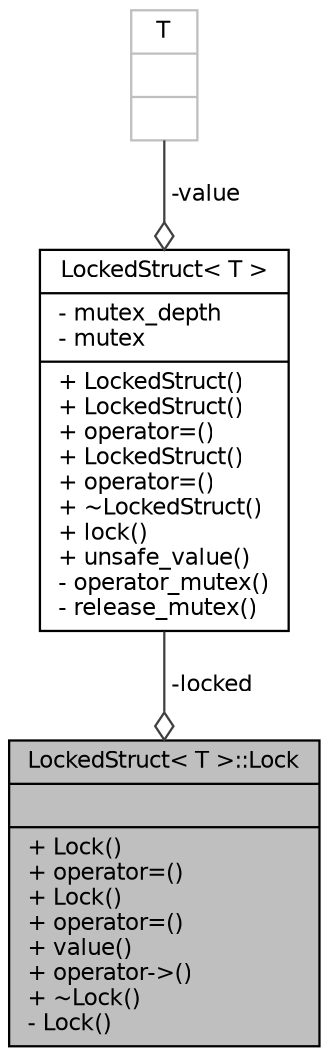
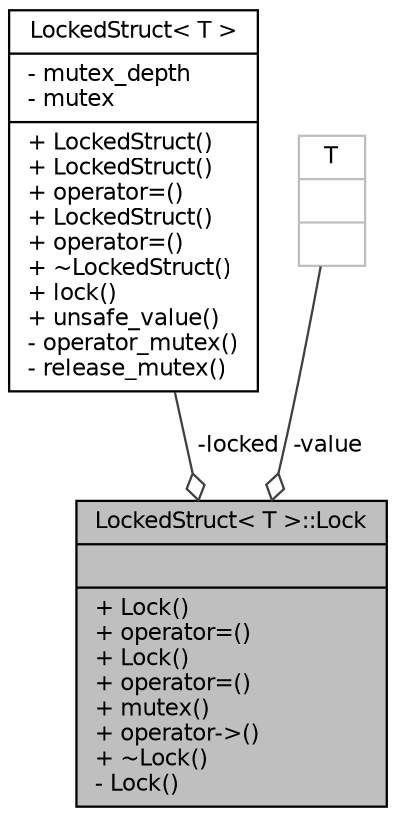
(164, 181) -> (301, 370)
(80, 948) -> (153, 709)
